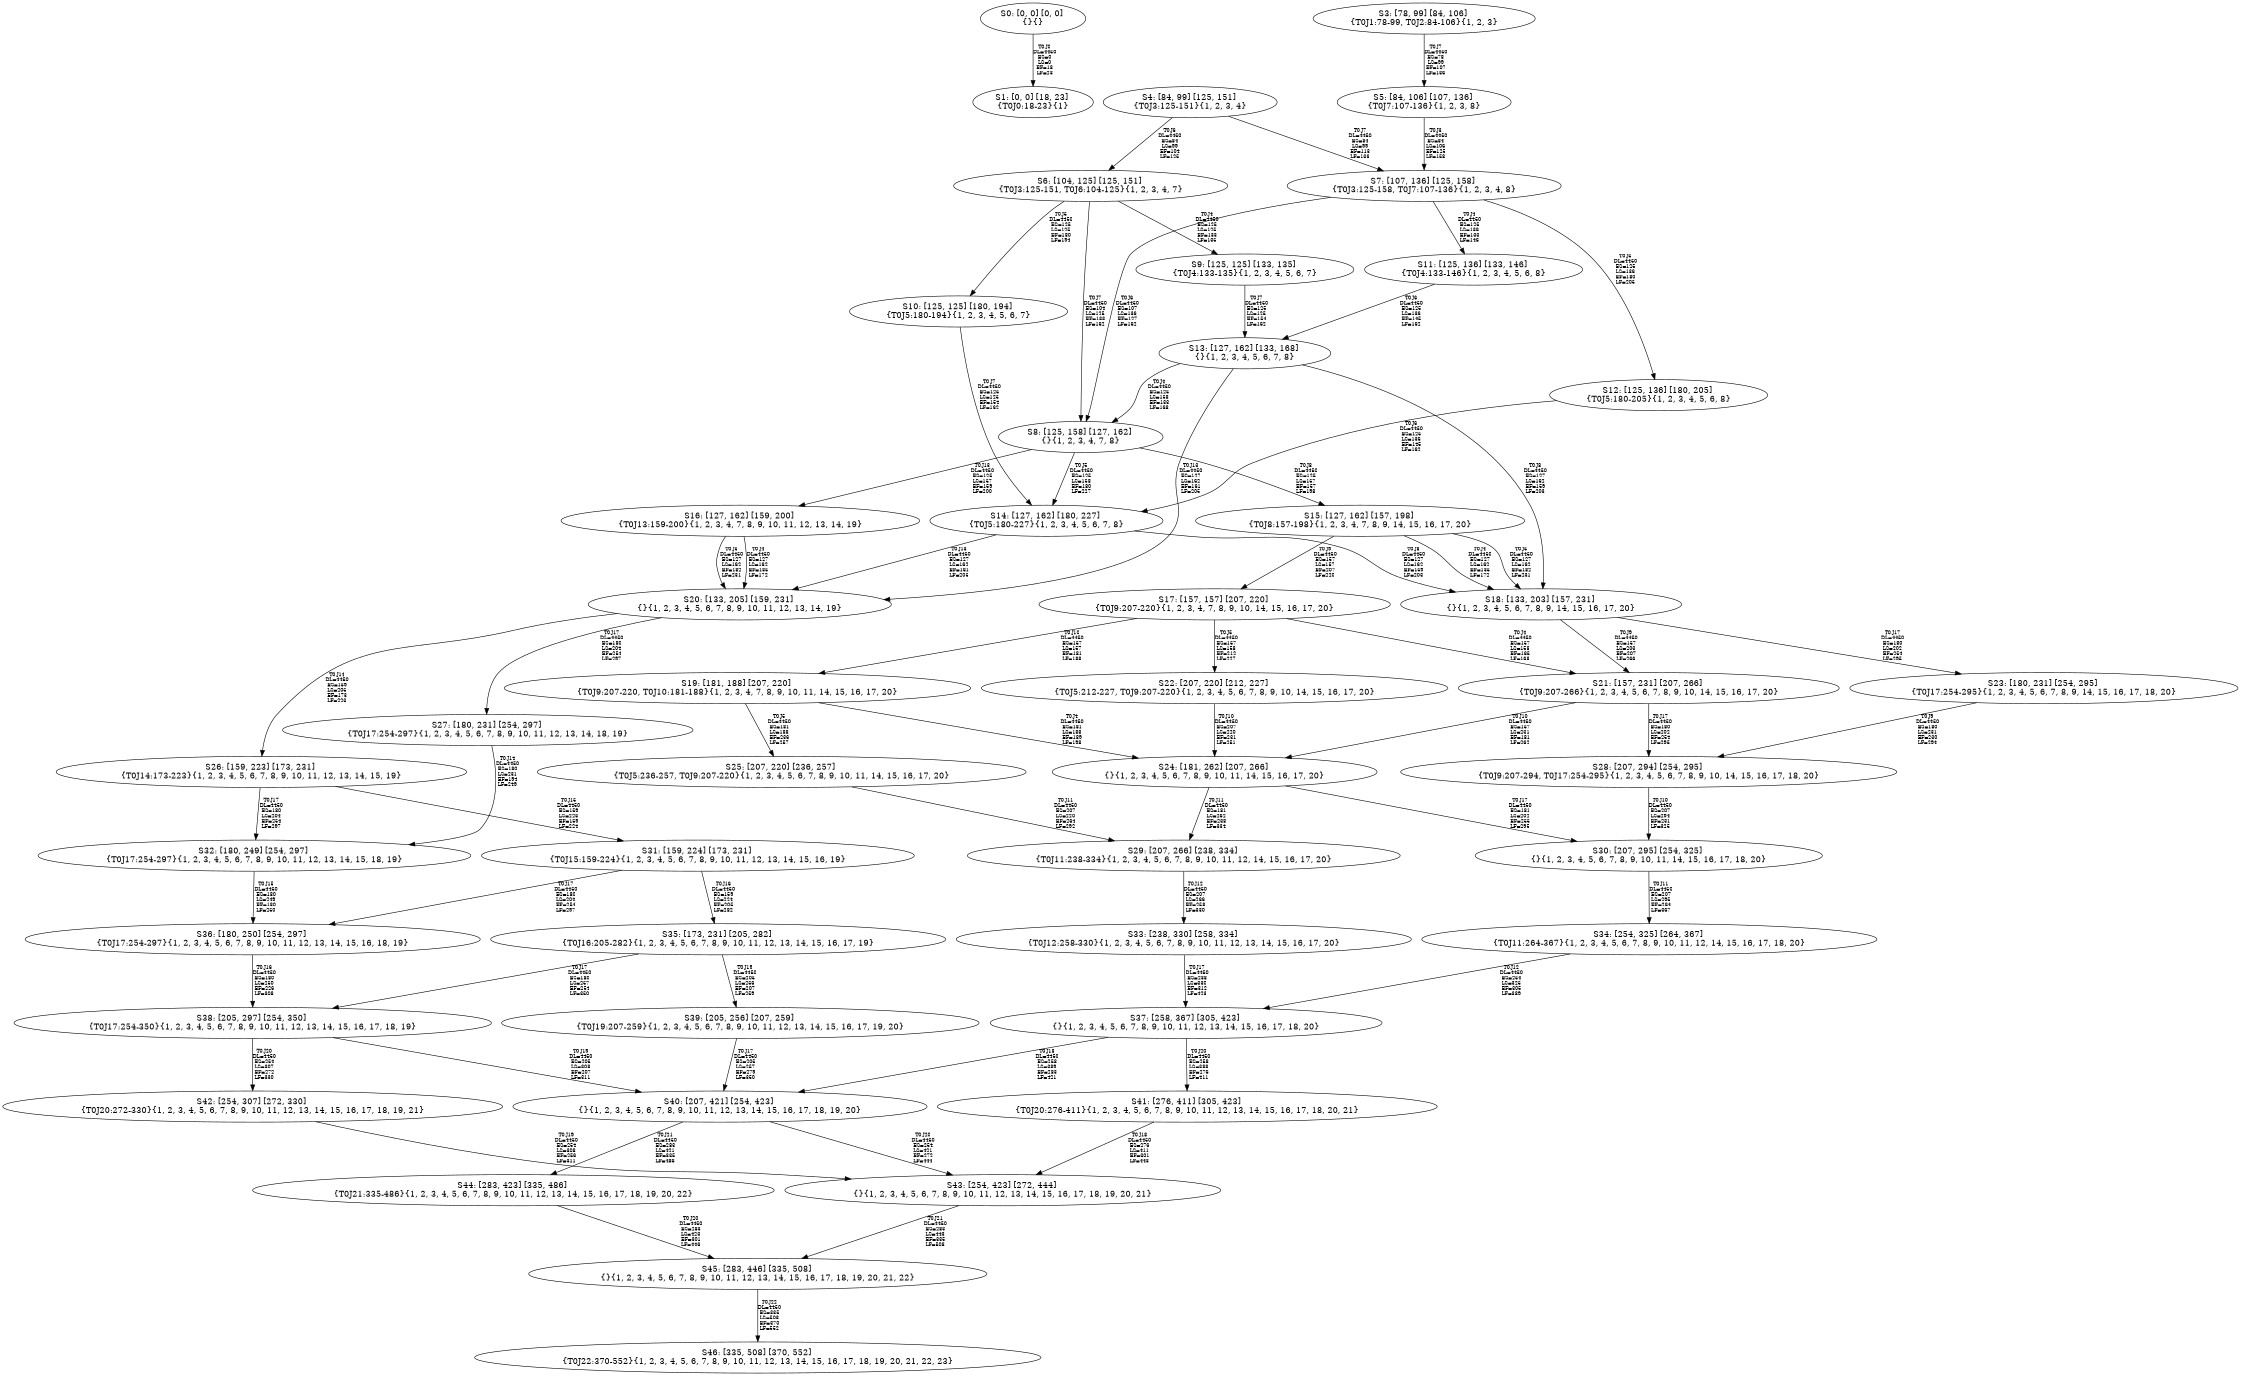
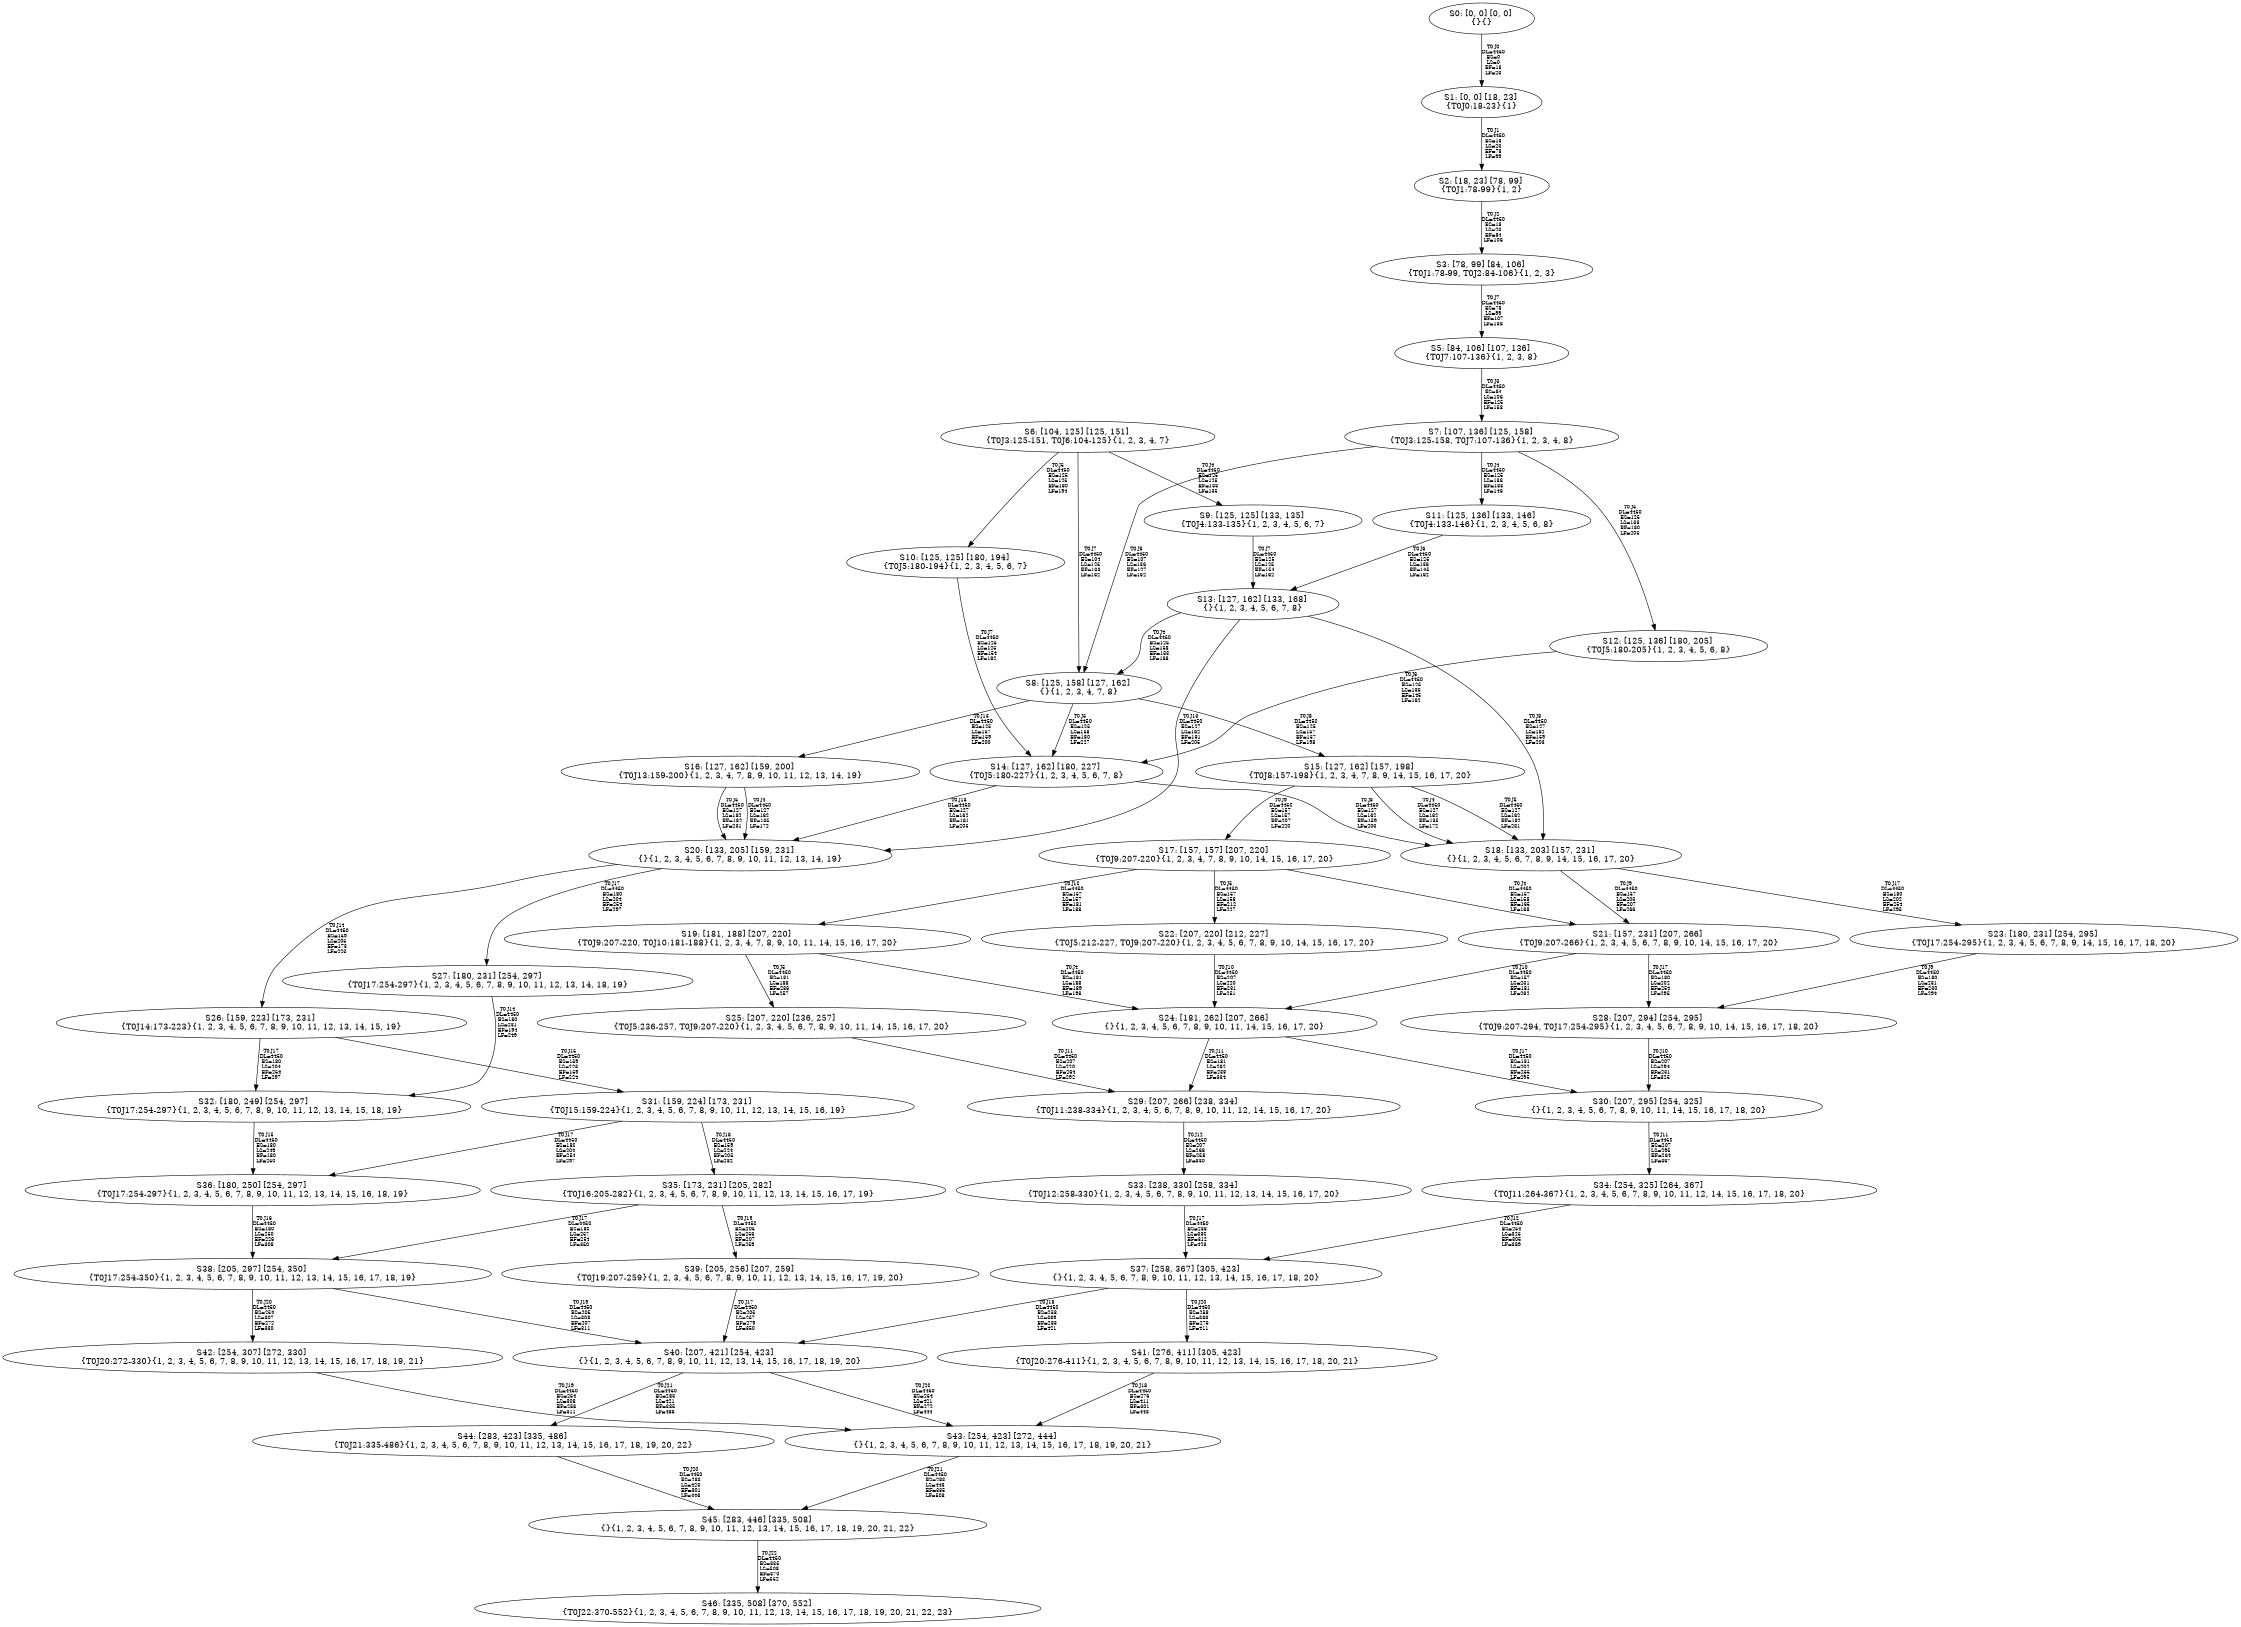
(1190, 102) -> none
none -> (1482, 186)
